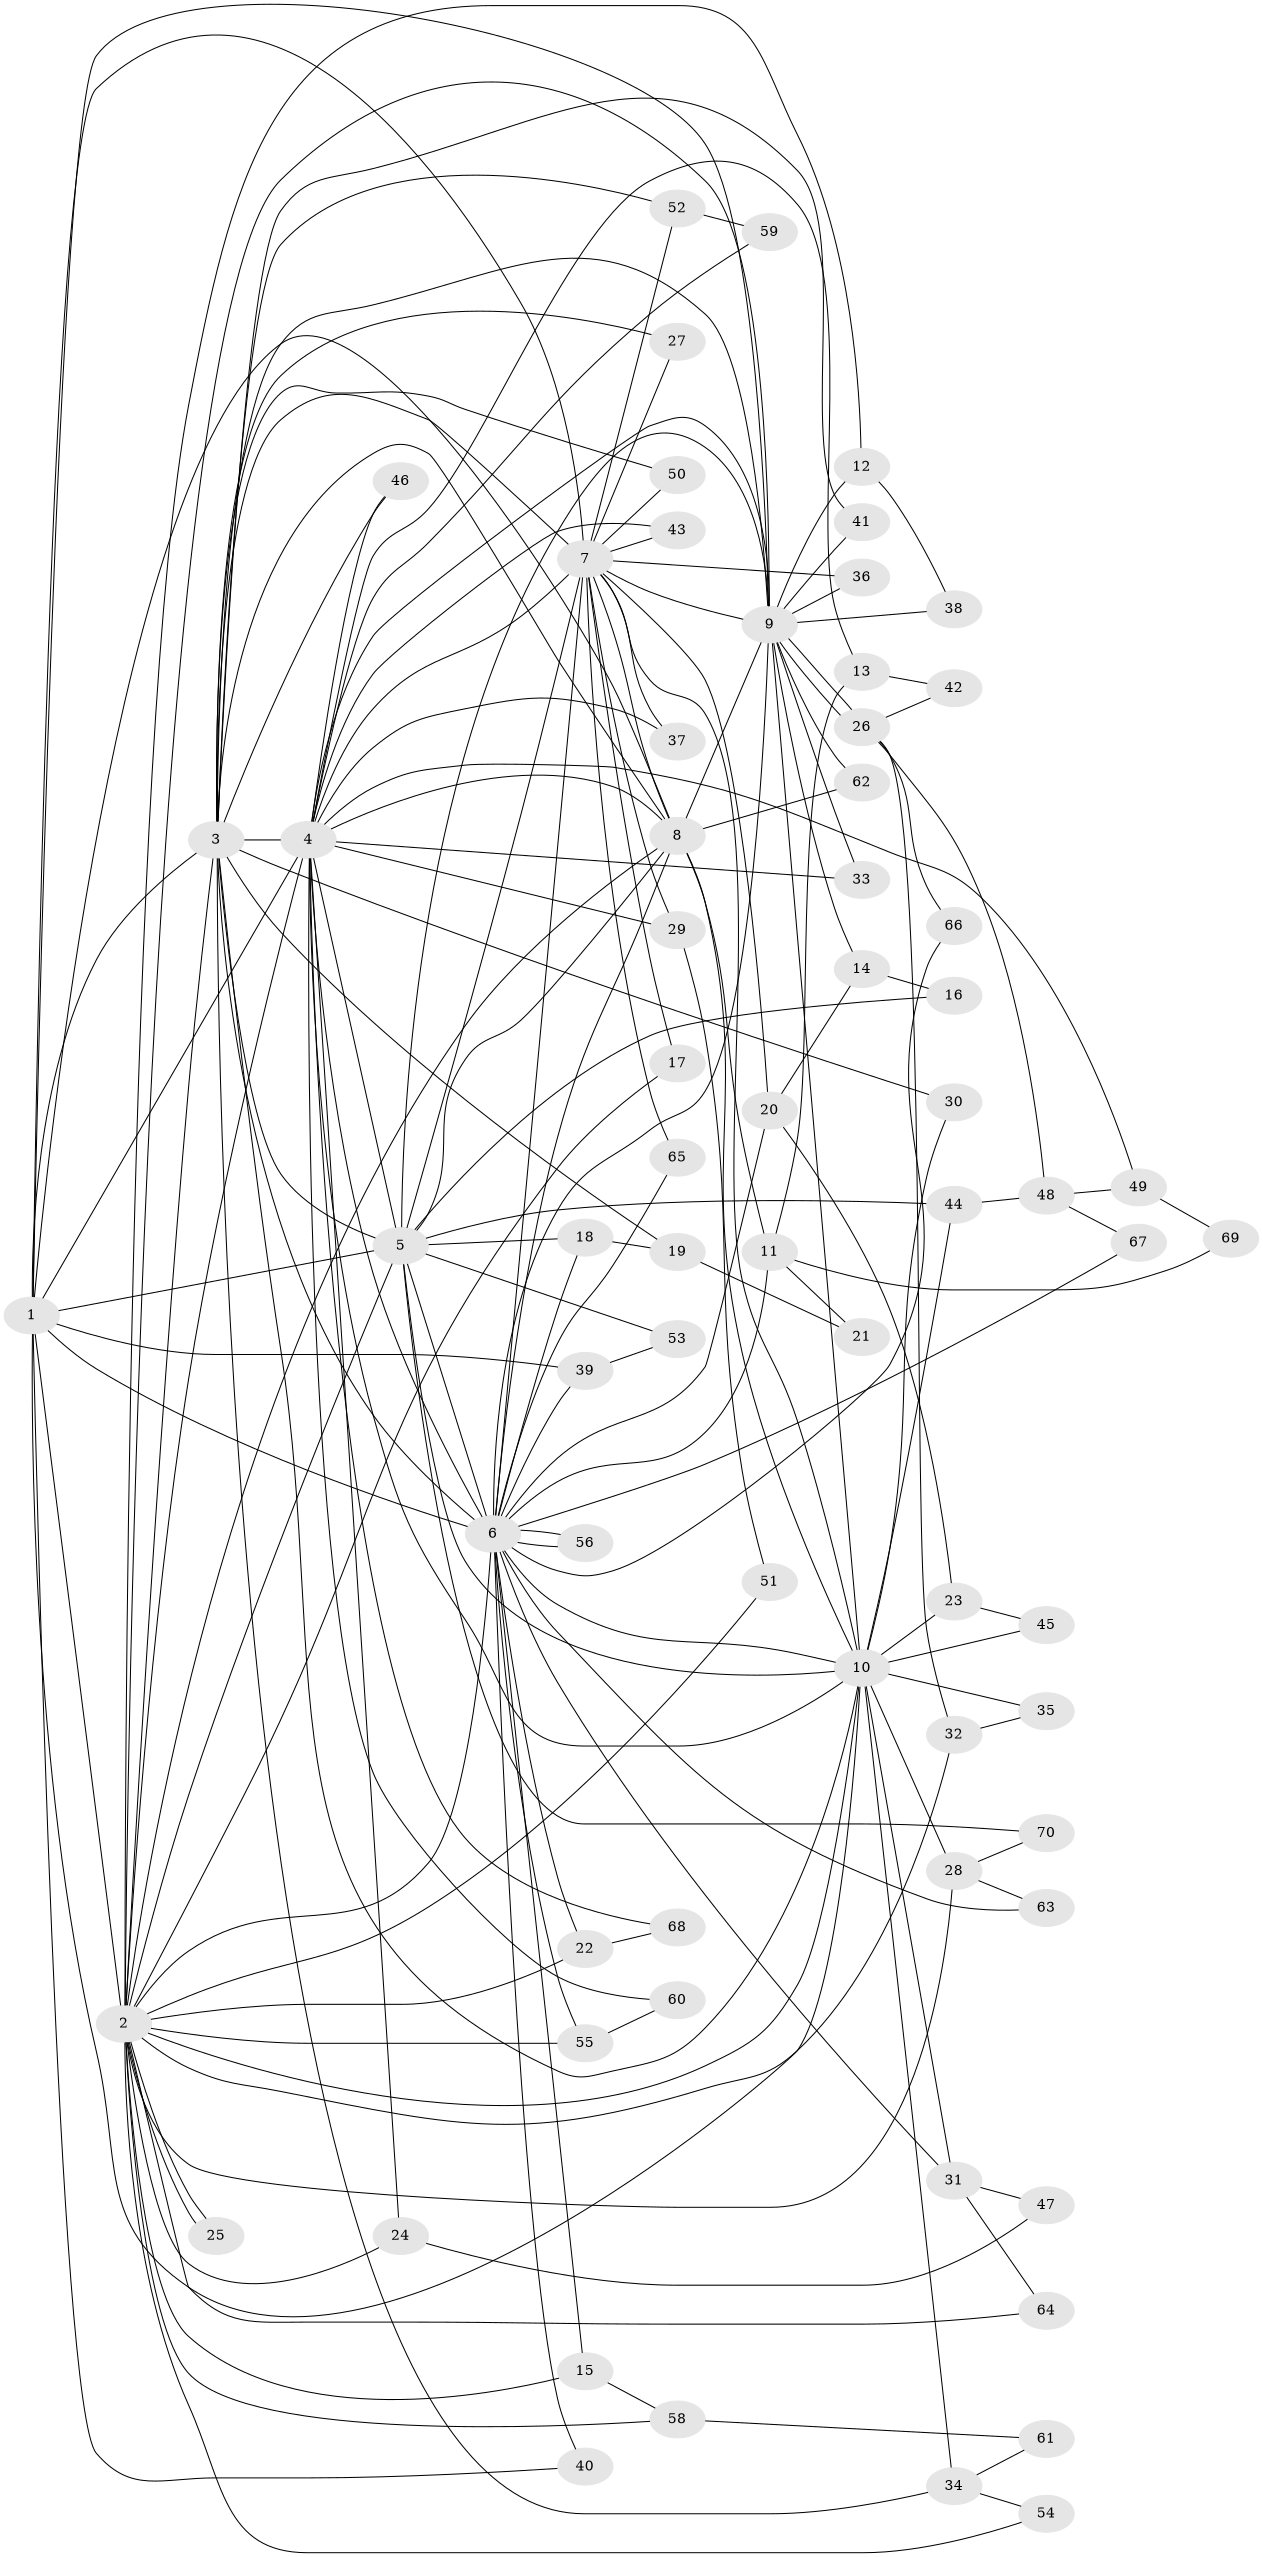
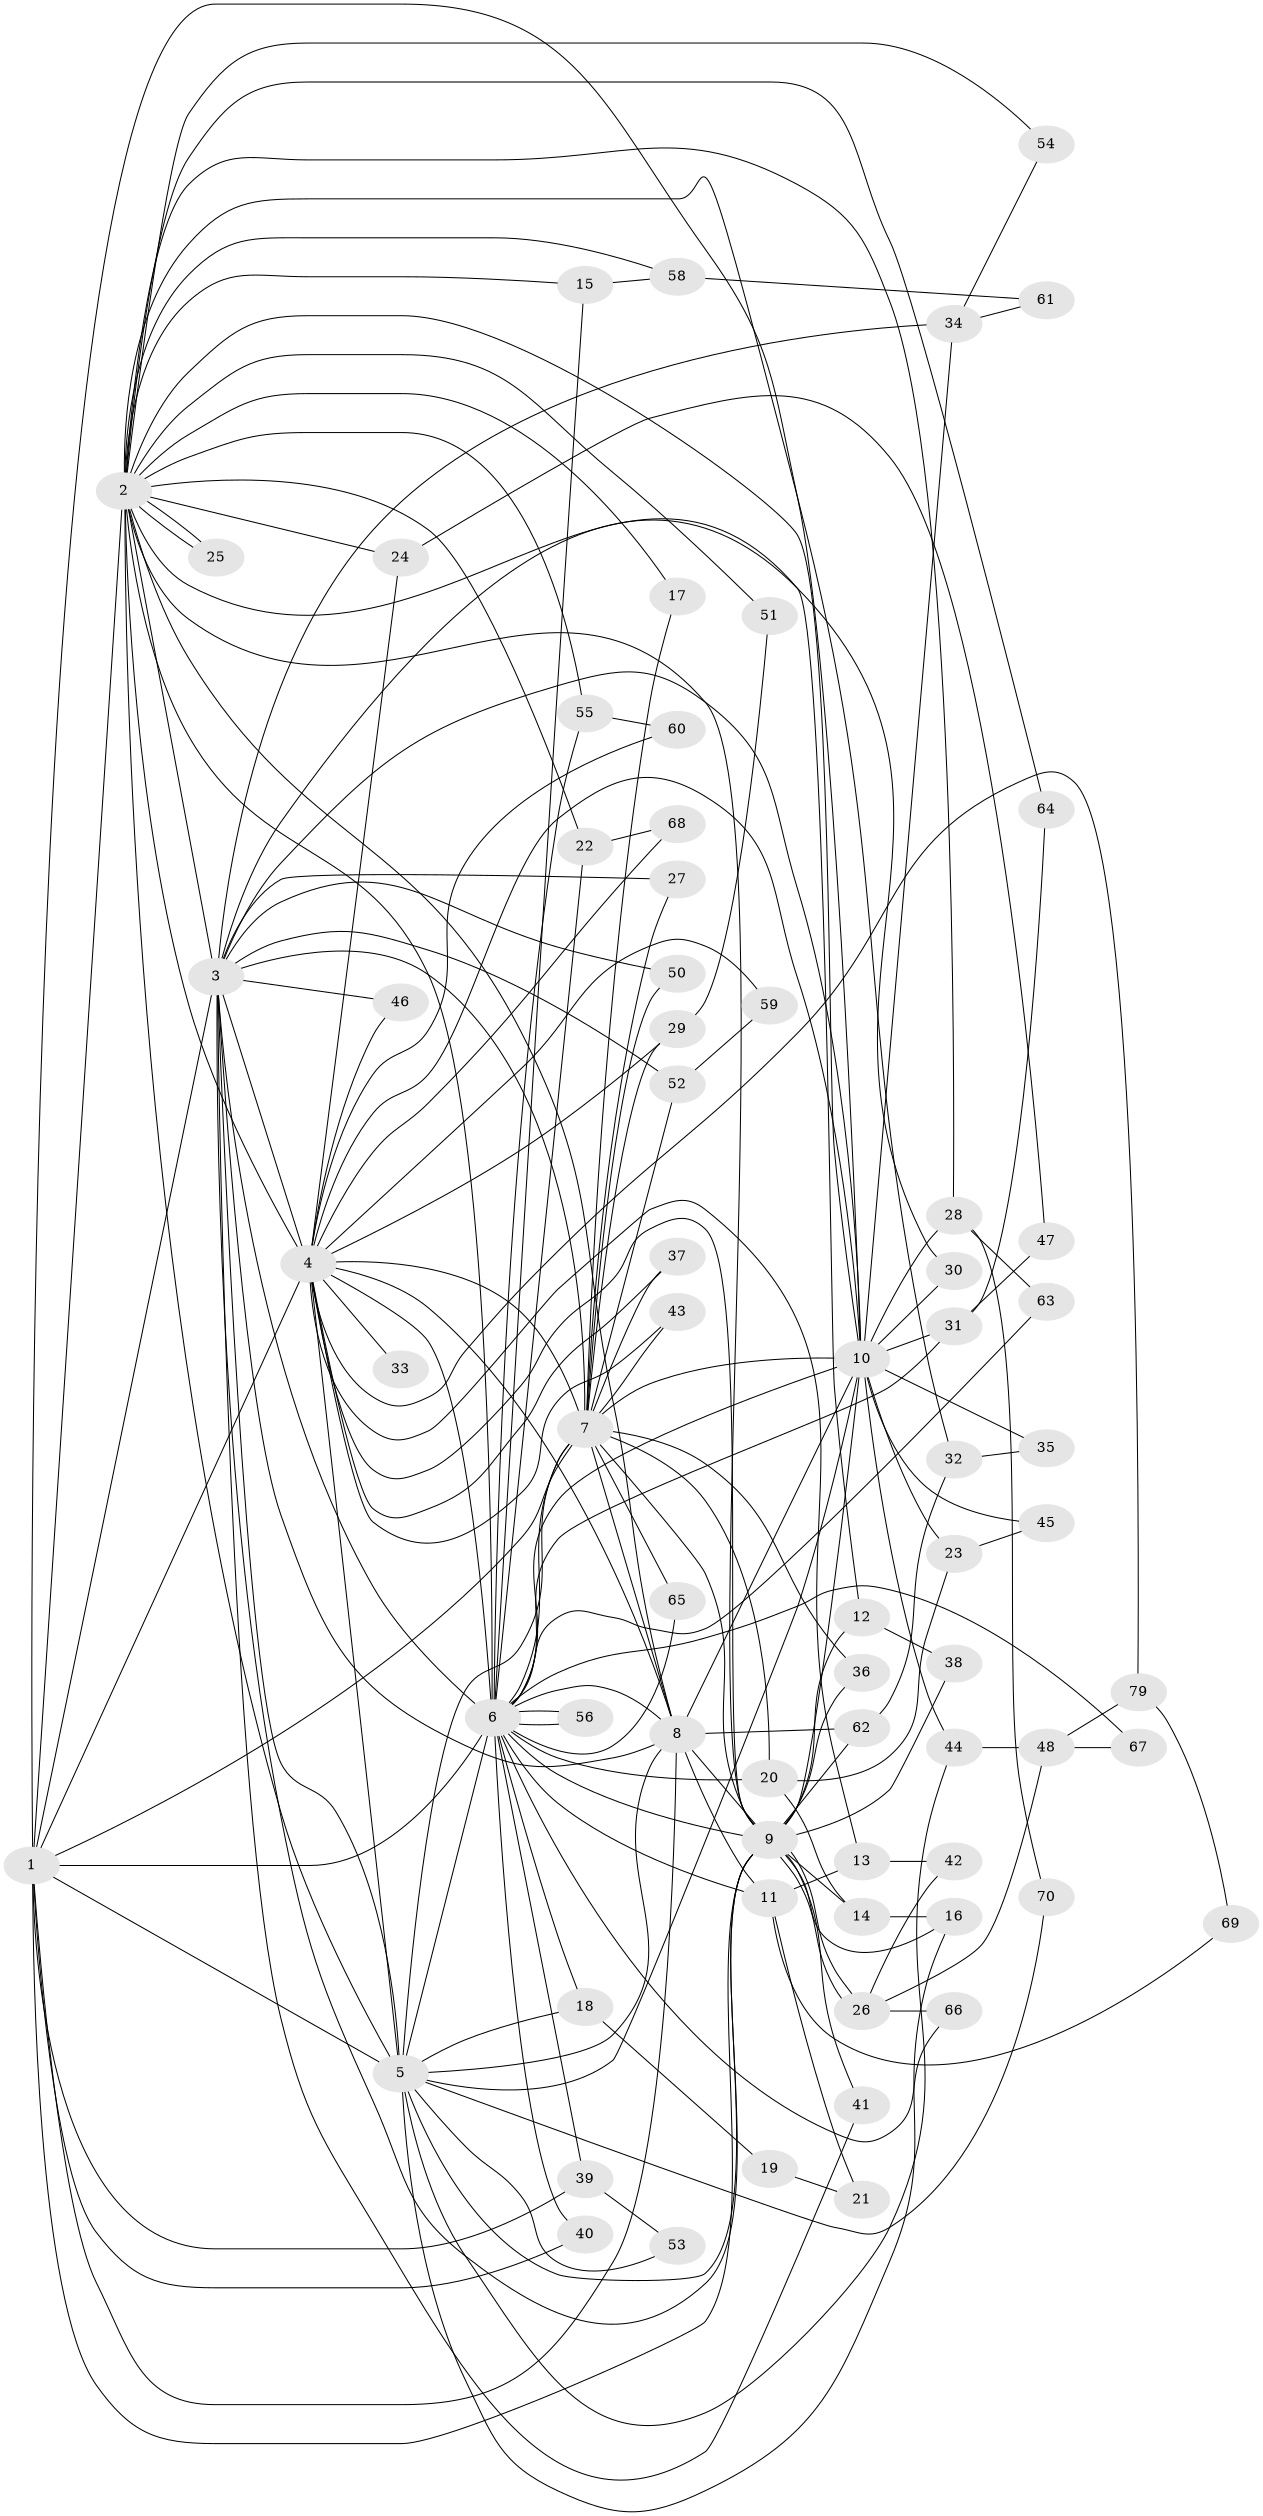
(812, 747) -> (835, 1945)
(425, 1067) -> none
(1139, 1187) -> (1139, 1692)
(919, 1326) -> (915, 1591)
